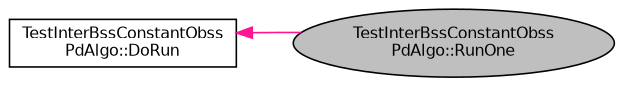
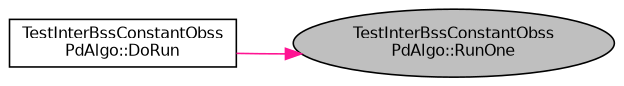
(277, 32) -> (261, 54)
